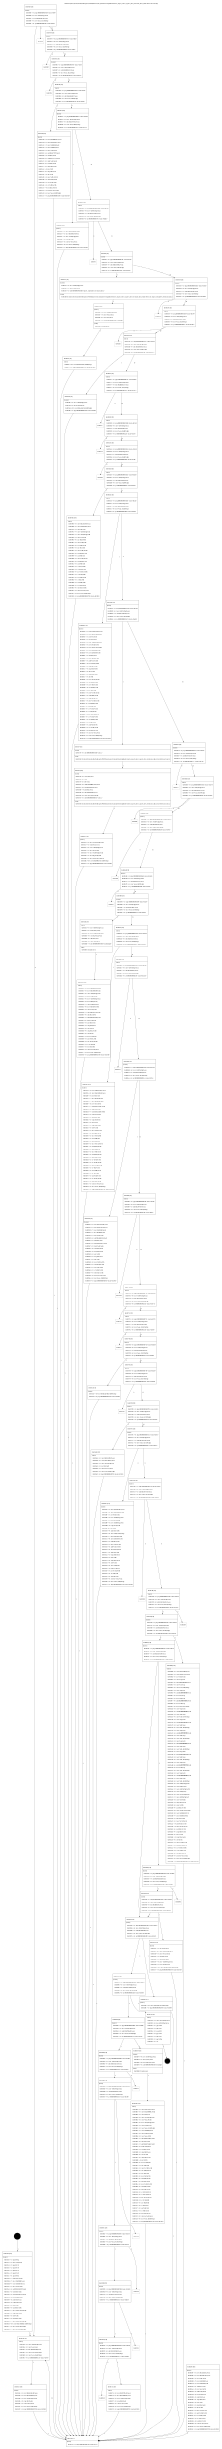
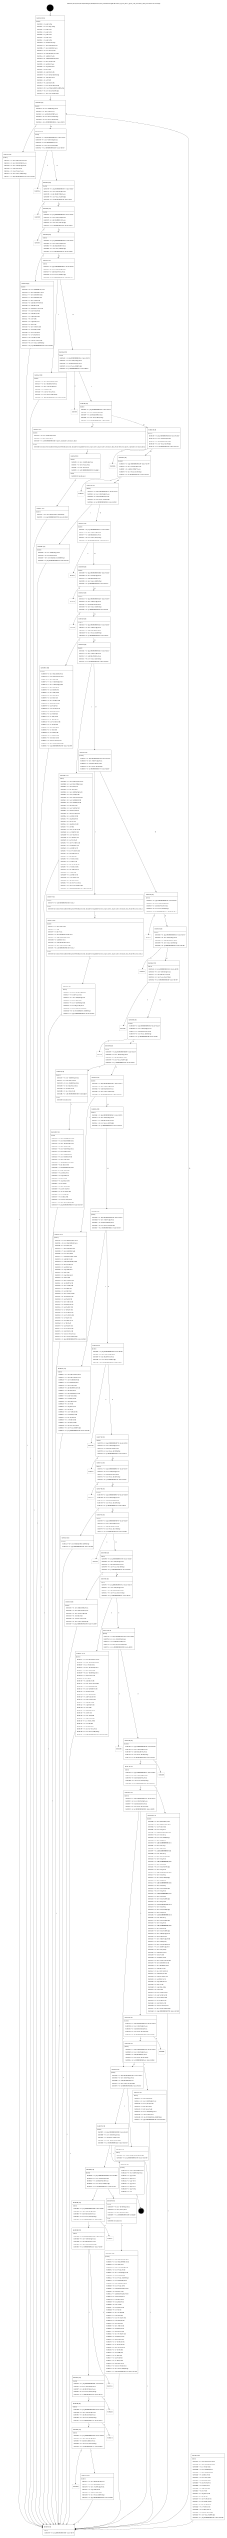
(118, 1070) -> none
(34, 1181) -> (50, 126)
